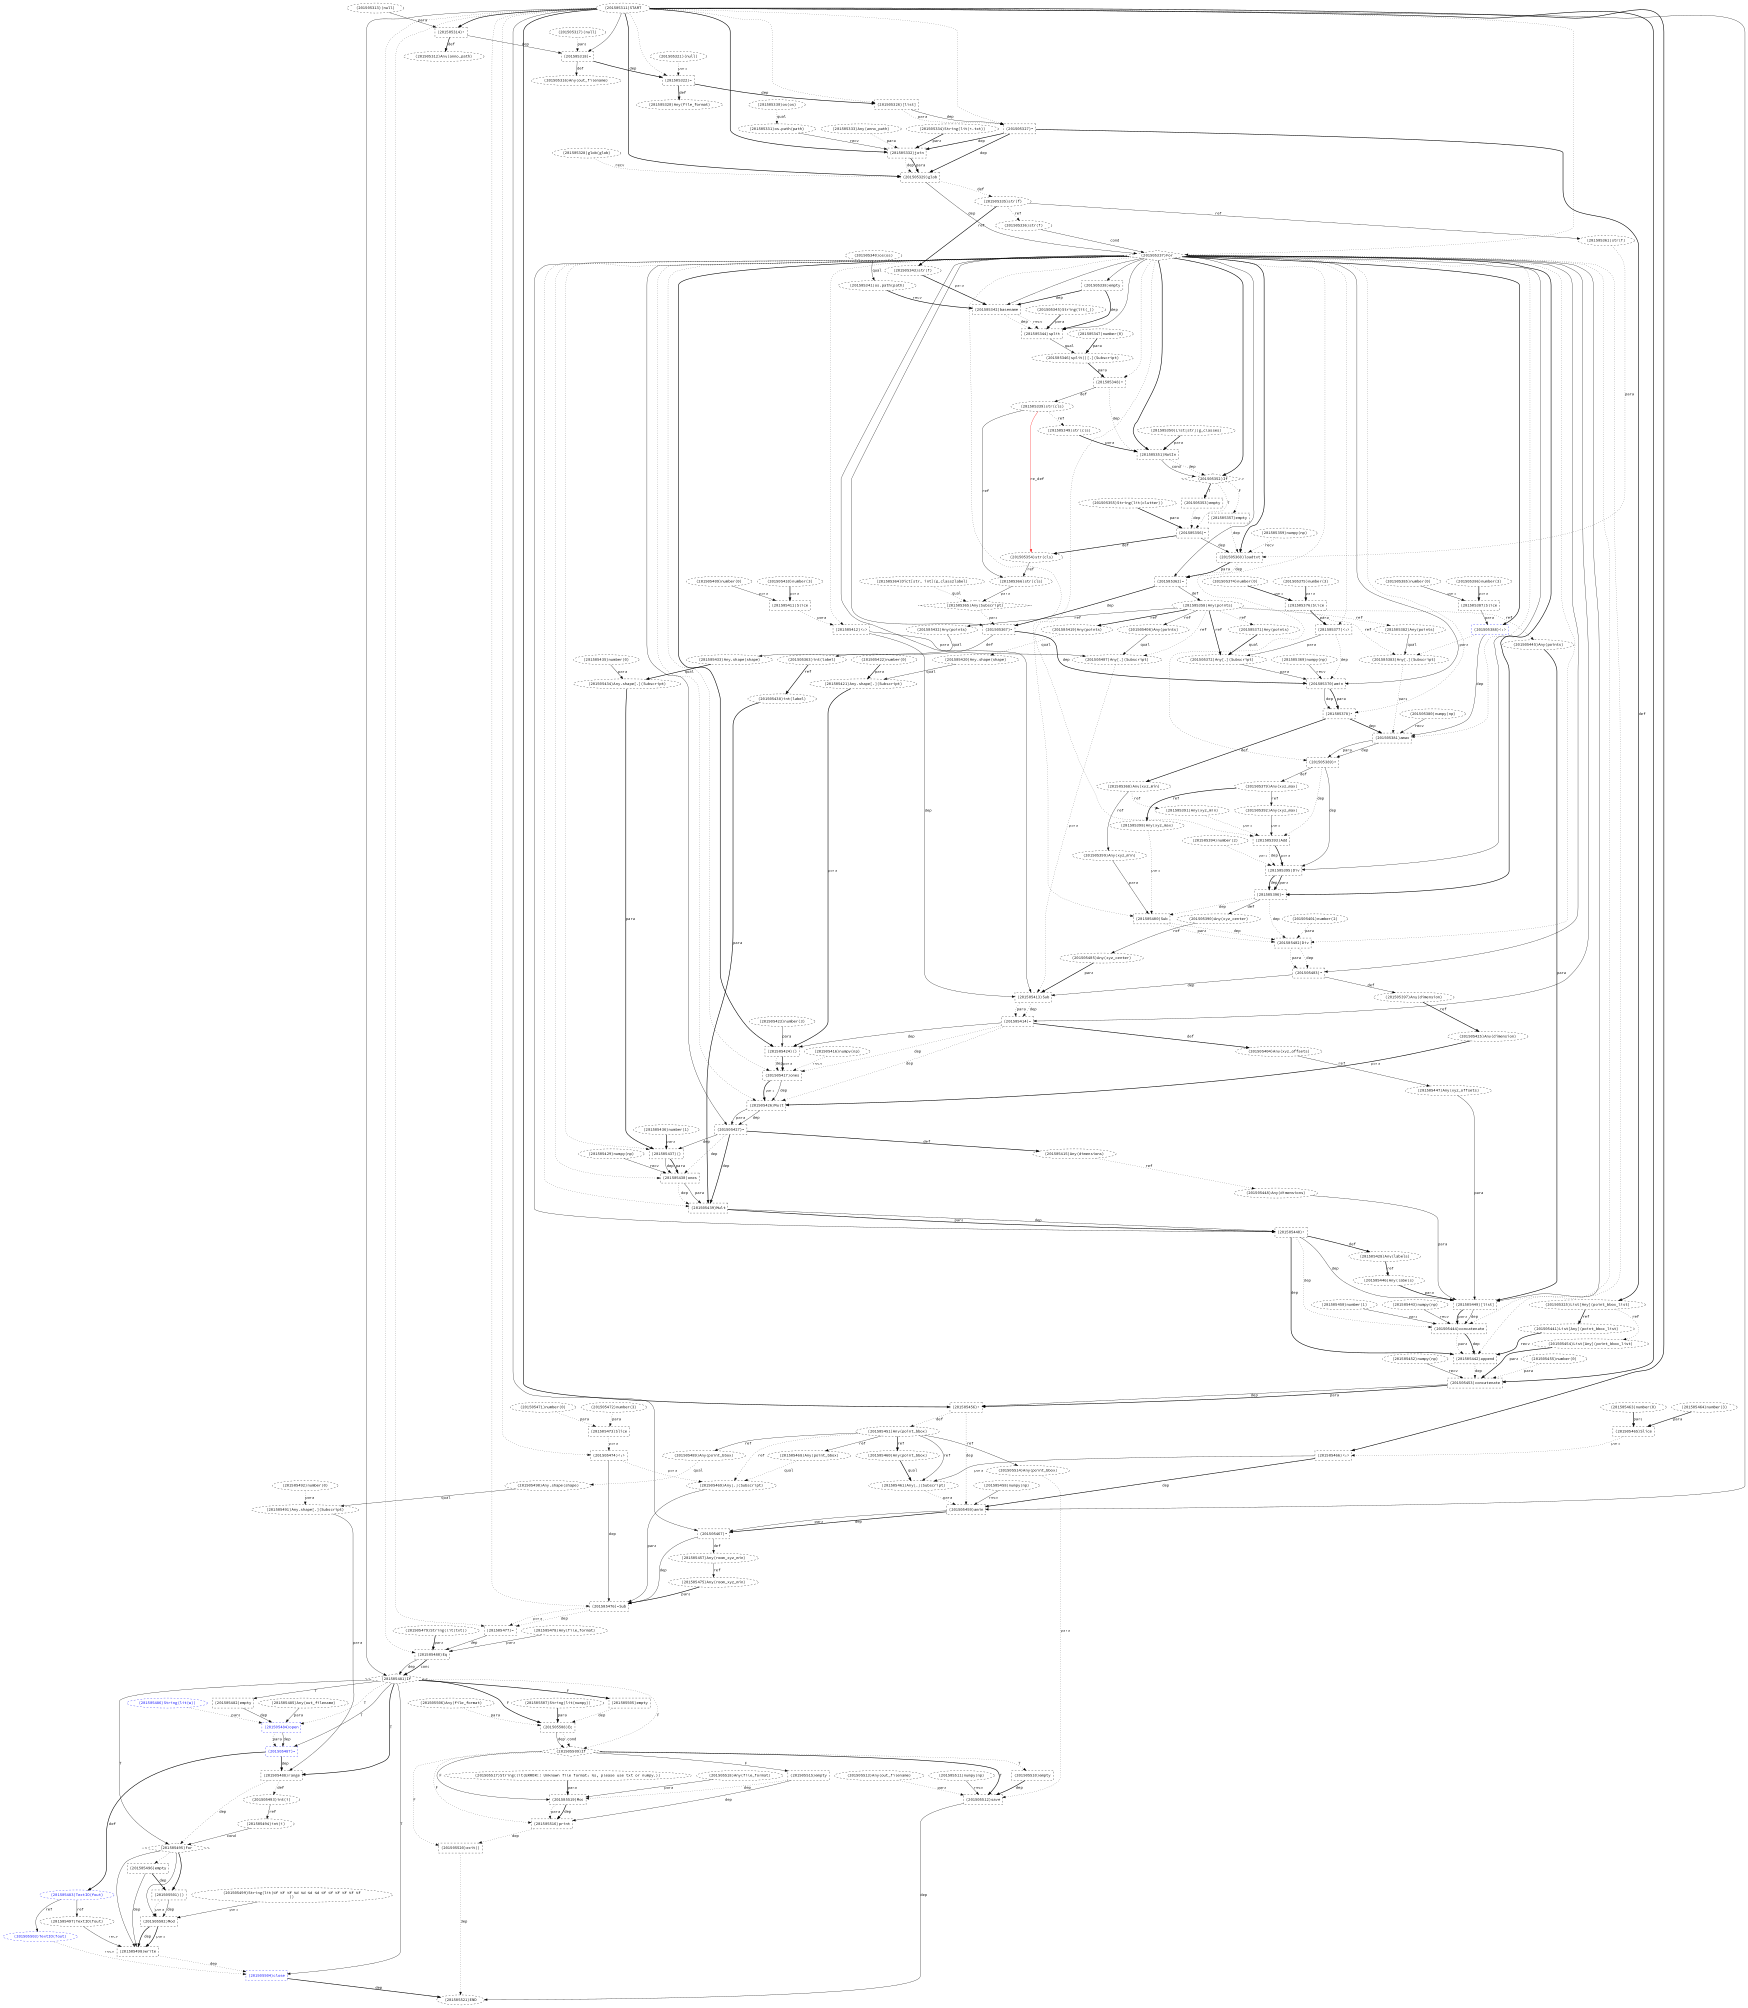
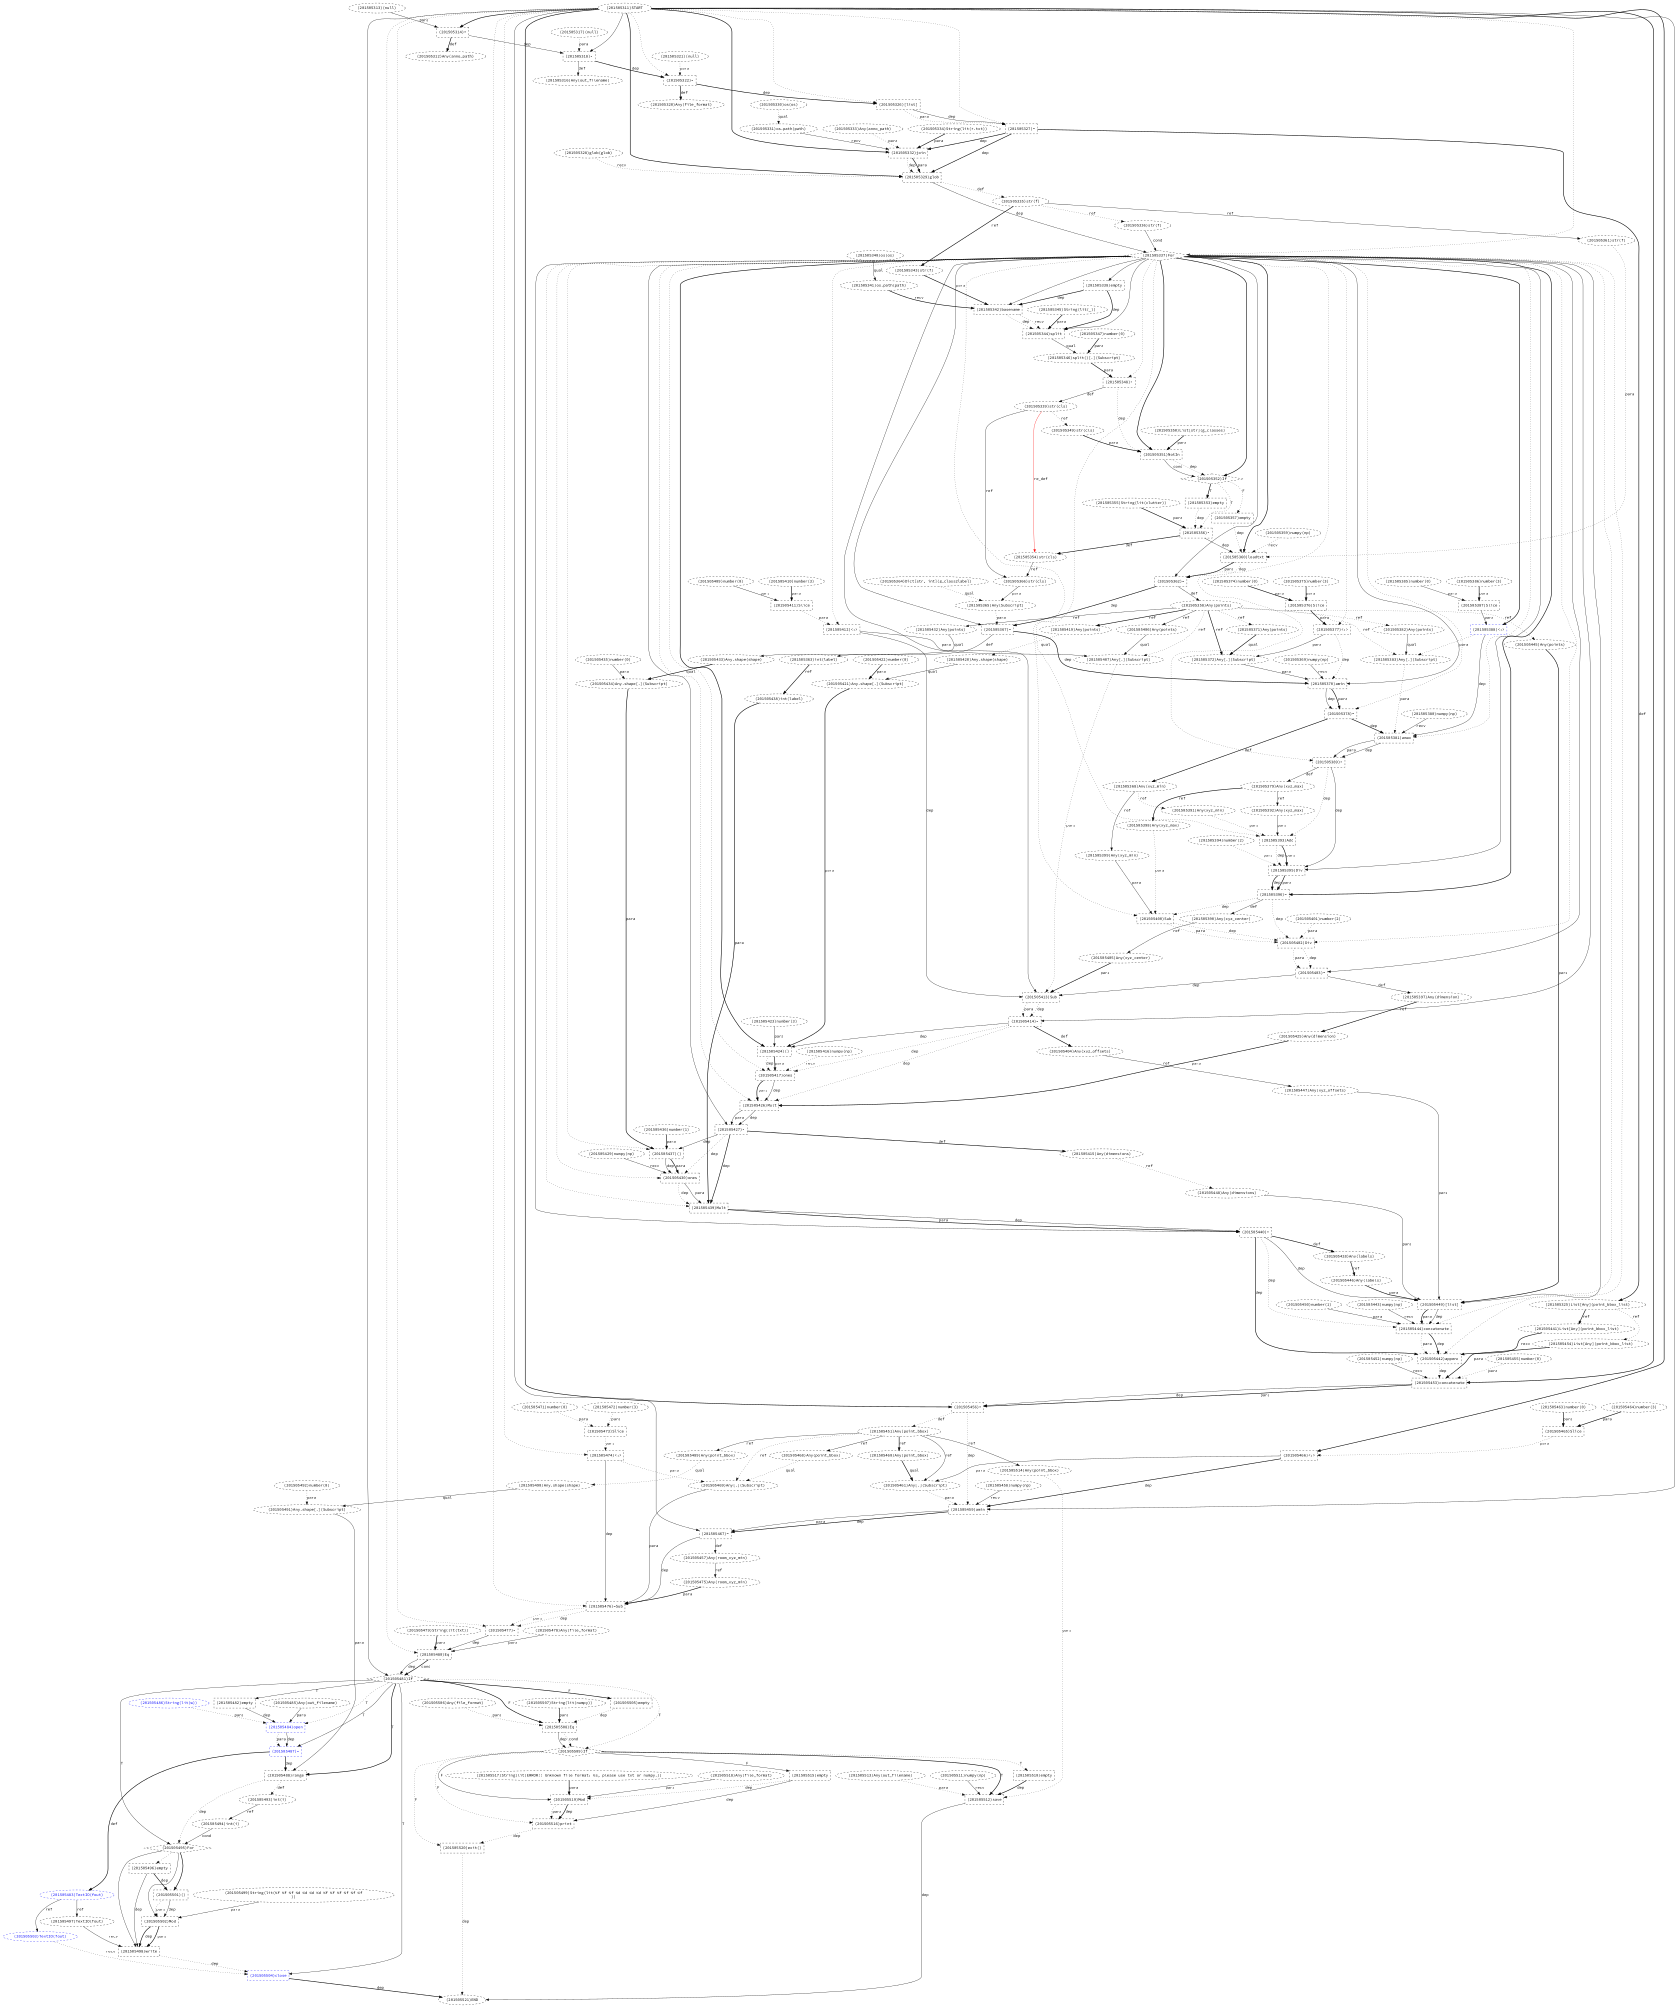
(975, 606) -> (995, 606)
